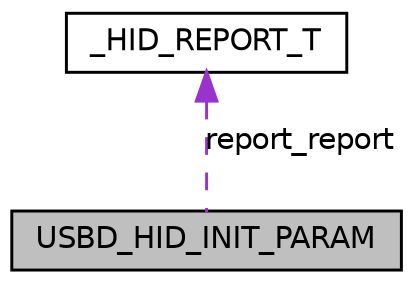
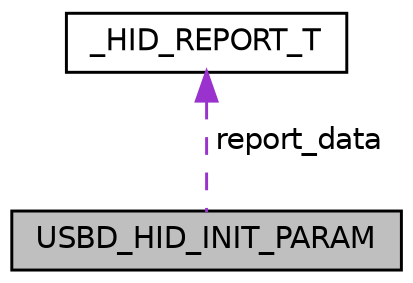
(295, 142) -> (295, 142)
